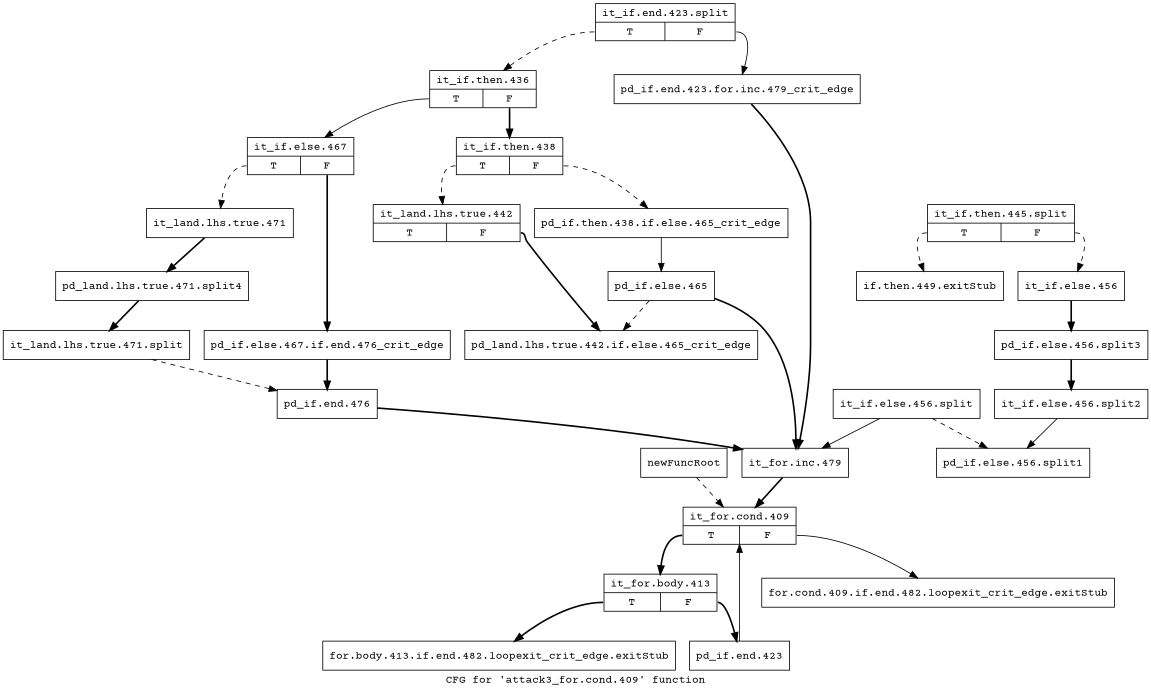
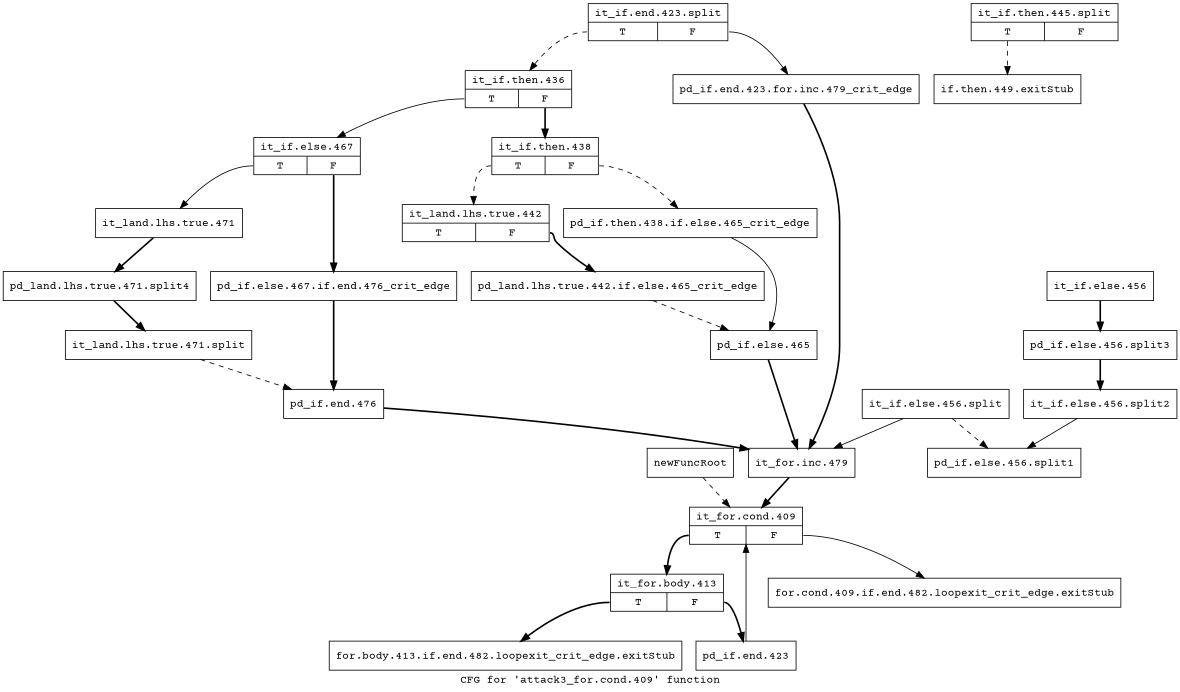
(228, 178) -> (216, 178)
(1085, 246) -> none
(639, 312) -> (687, 314)
